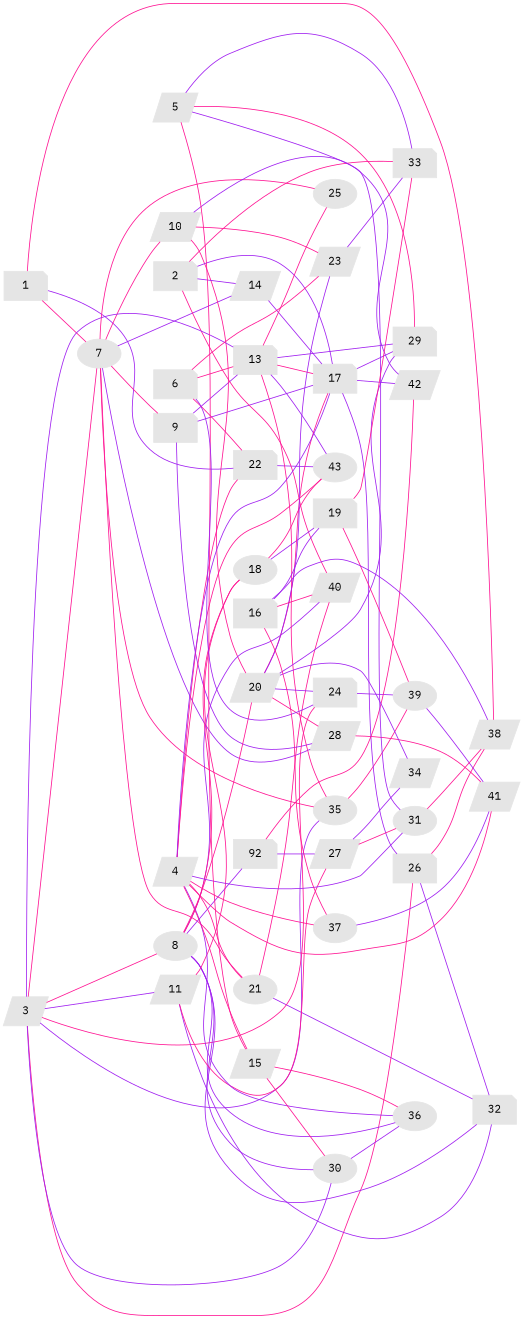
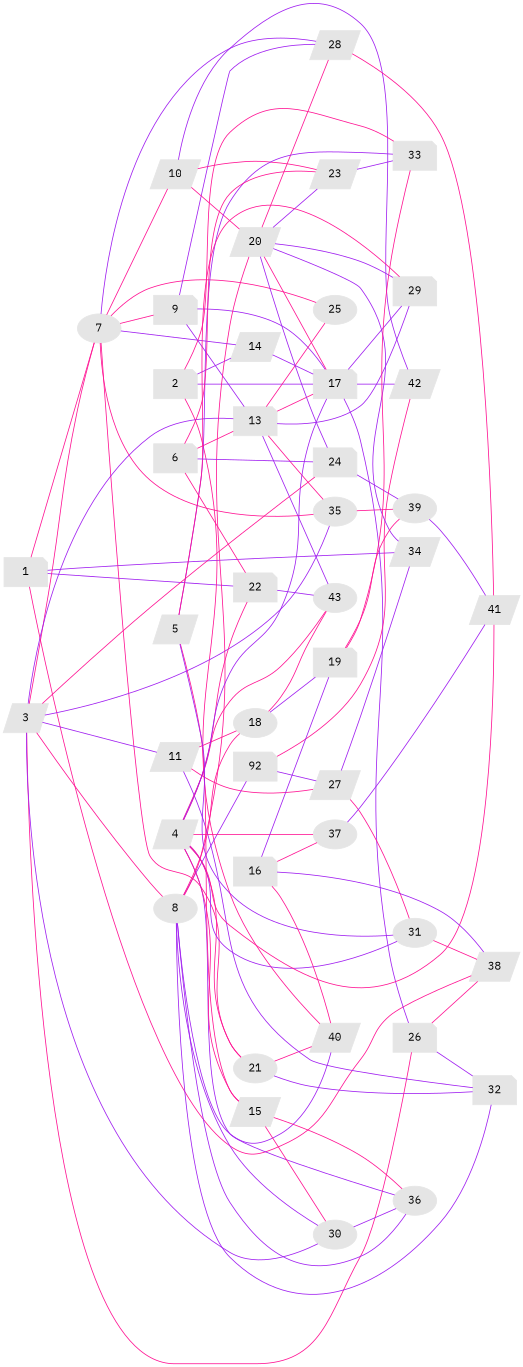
none -> (230, 560)
